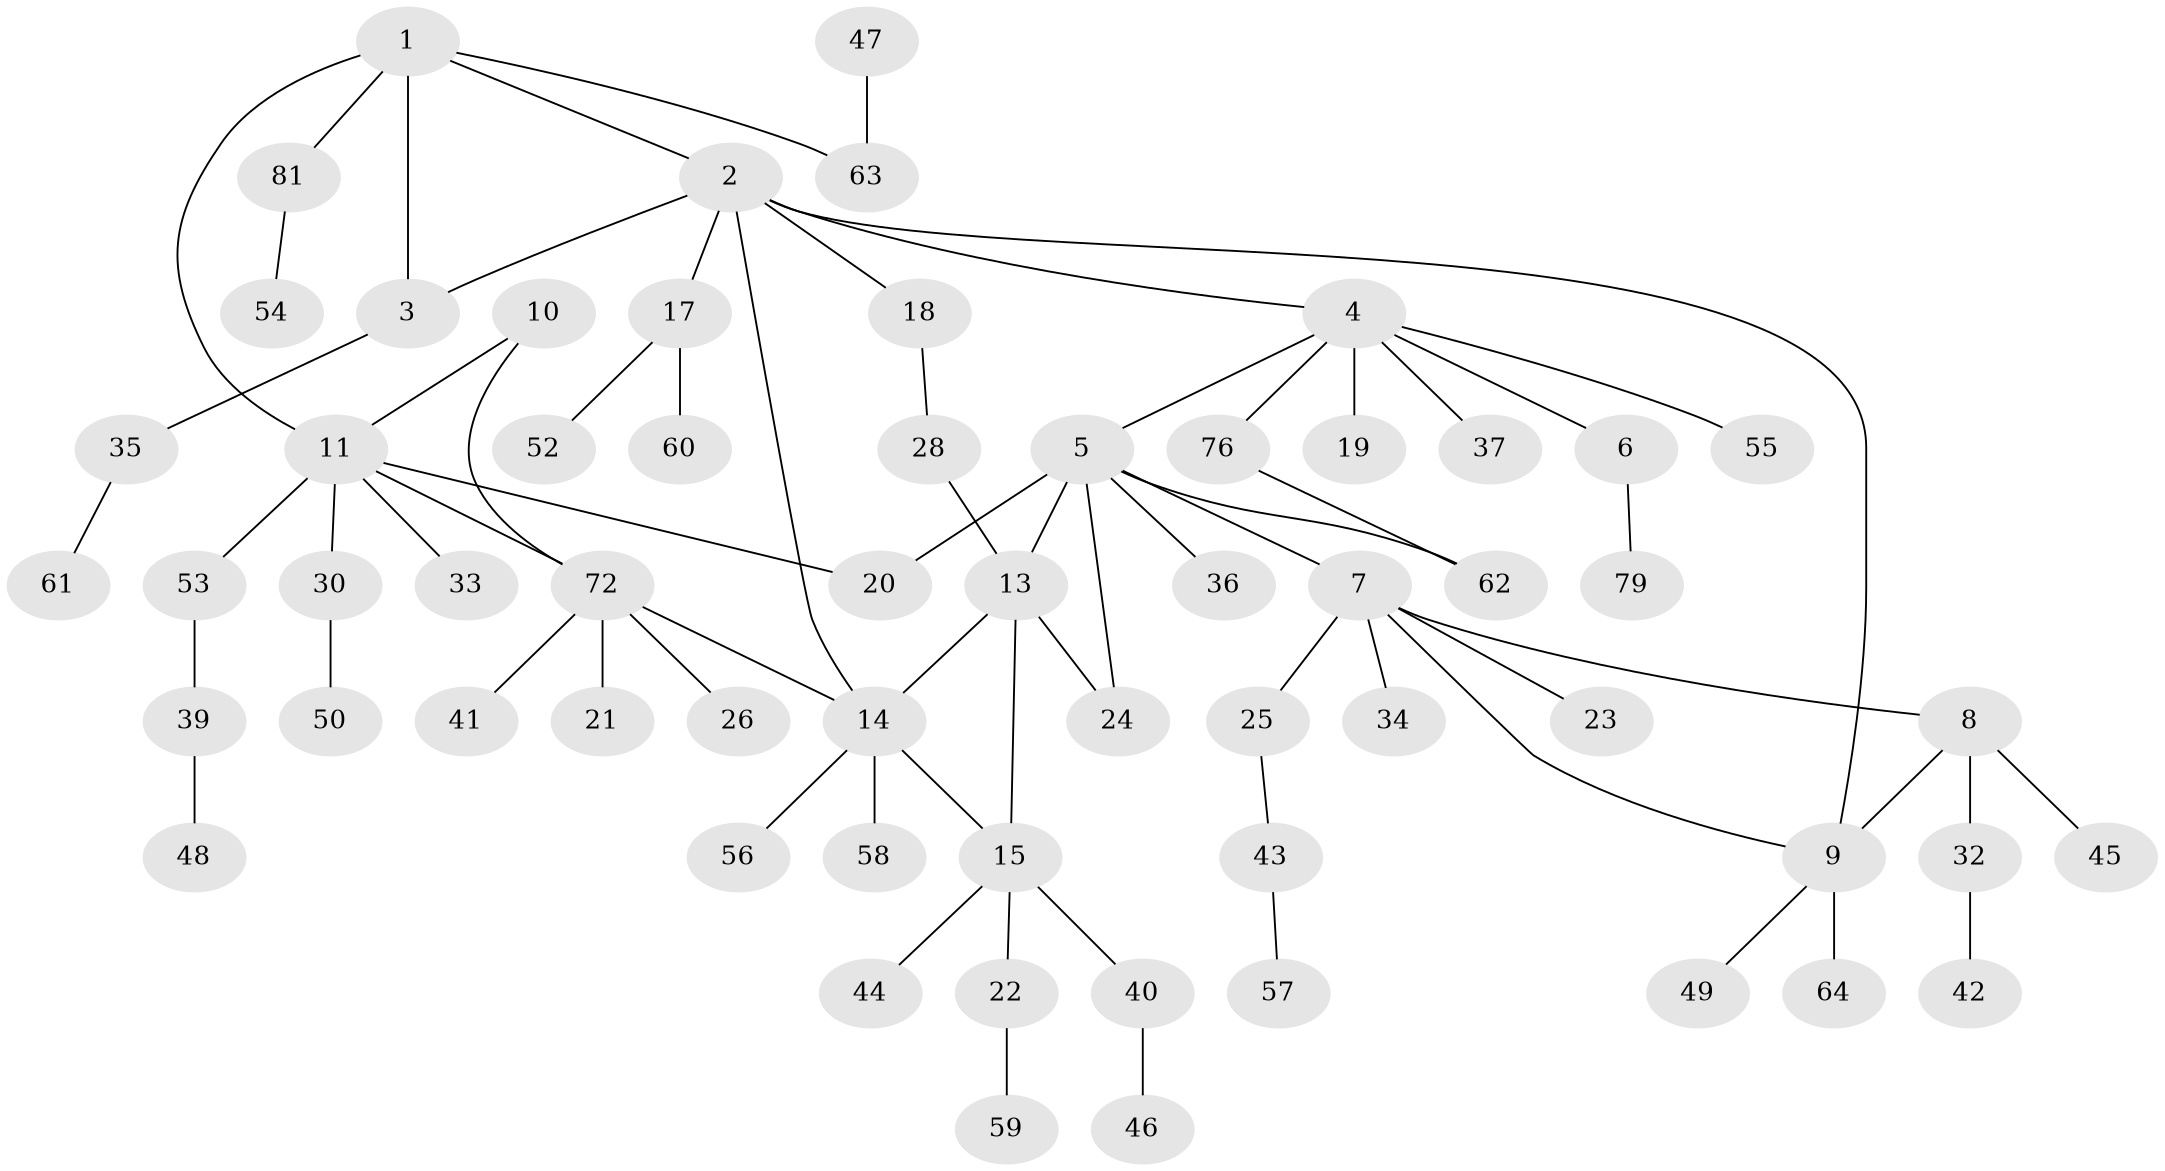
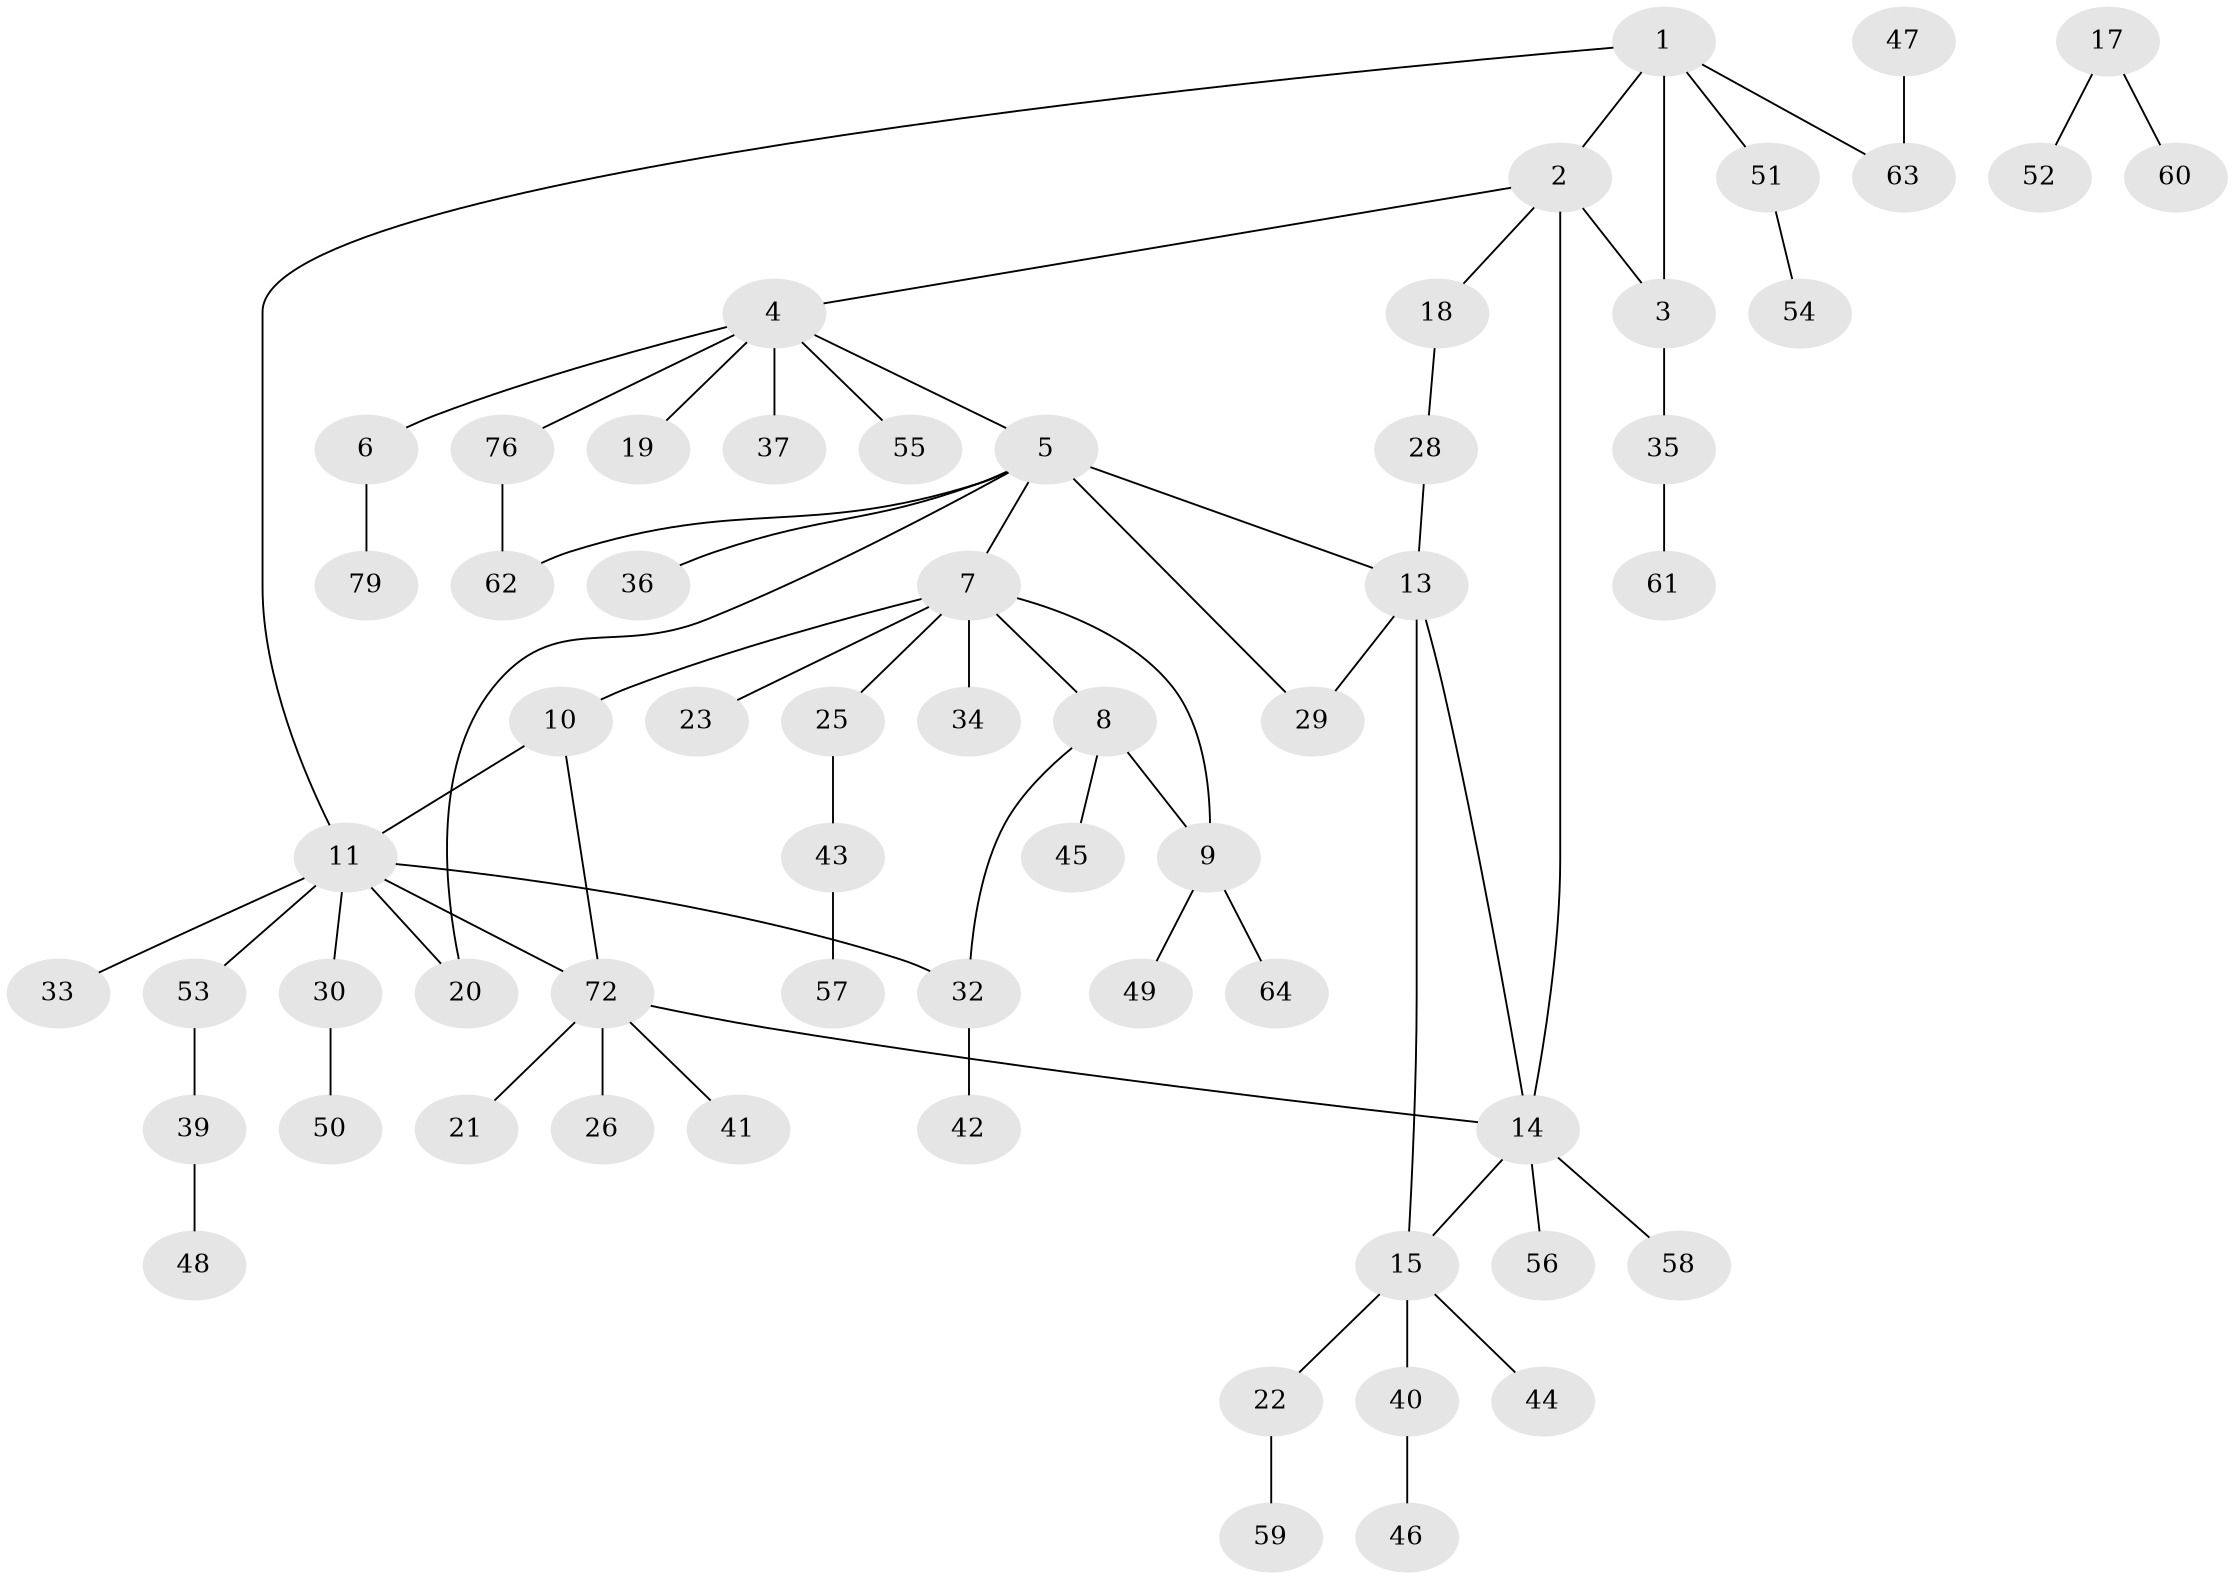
(289, 178) -> (1768, 178)
(706, 245) -> none
(1537, 277) -> none
none -> (759, 644)
(1118, 722) -> (1313, 722)
none -> (666, 903)
